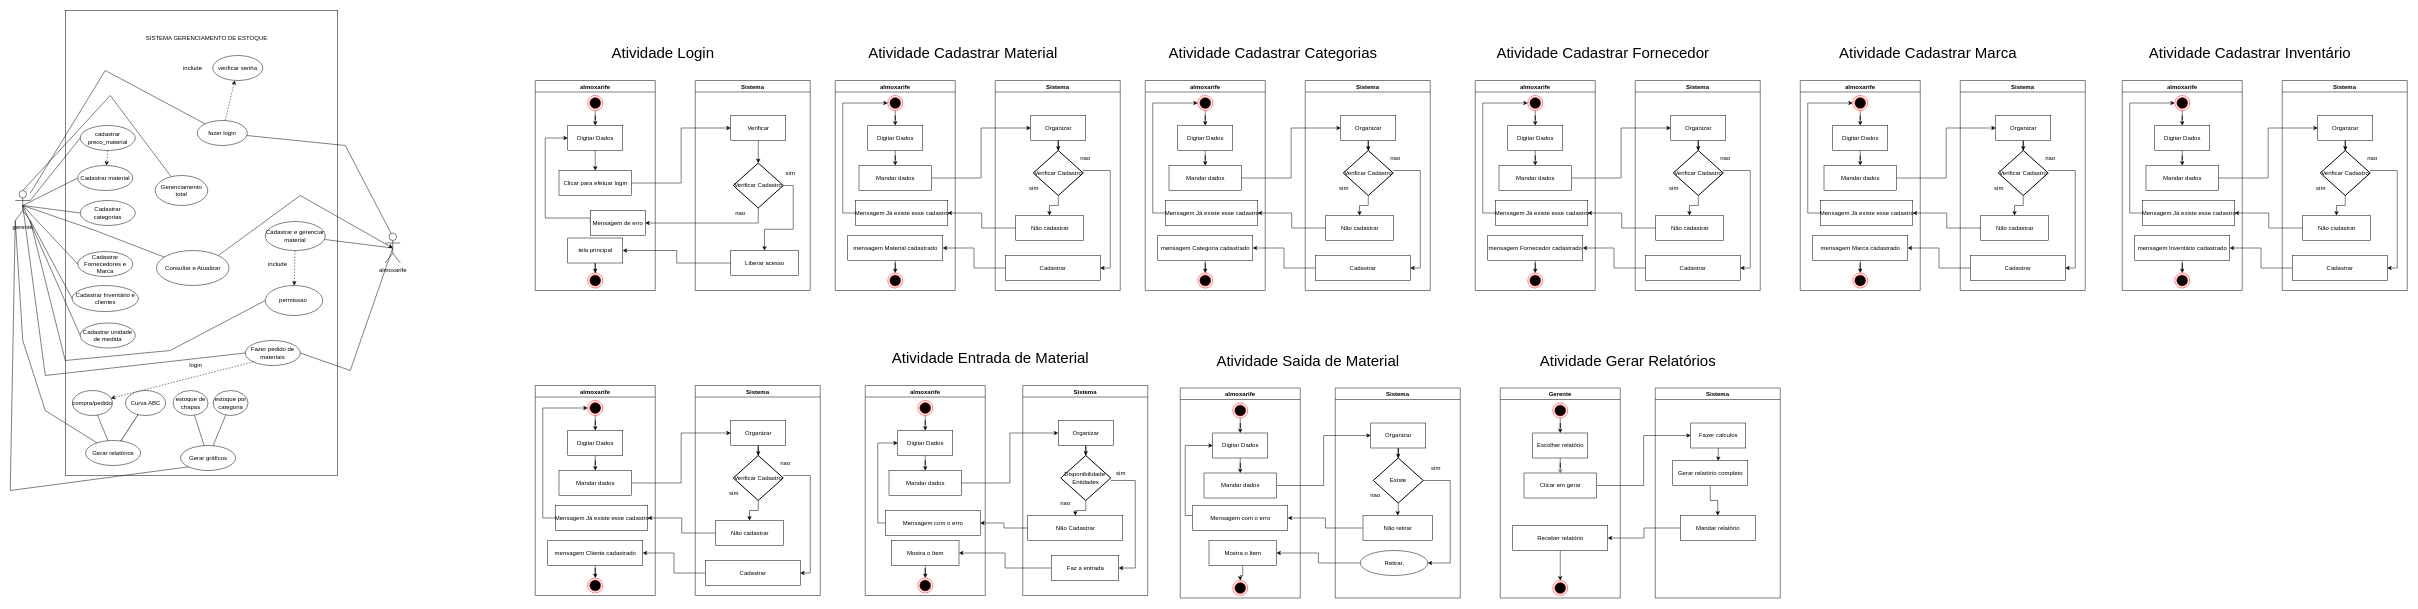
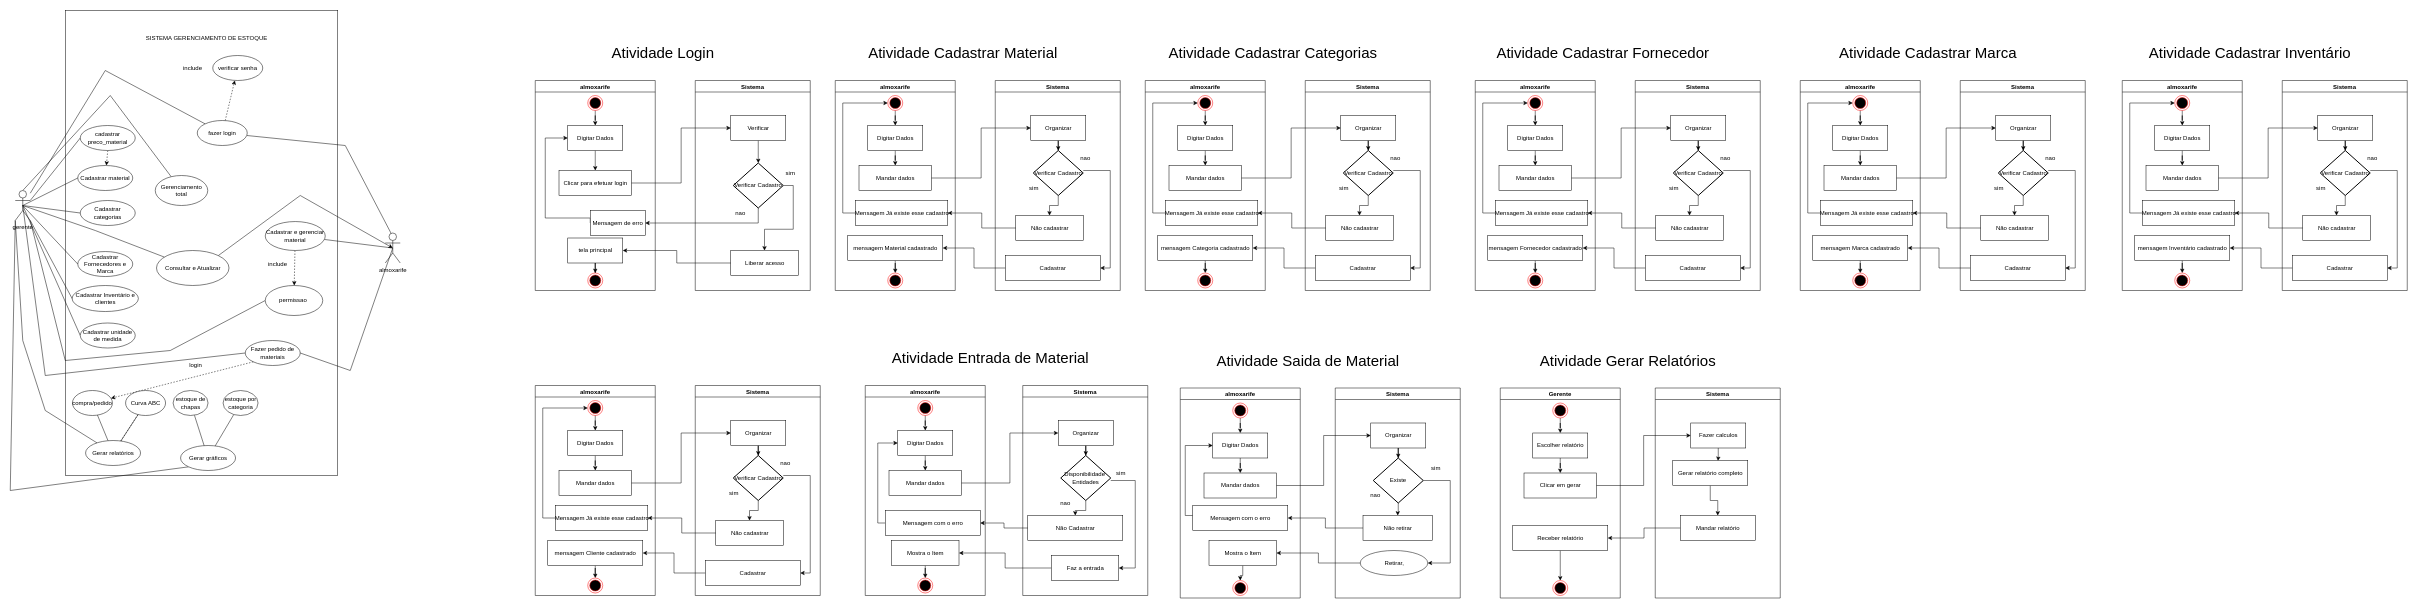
(231, 403) -> (241, 403)
(1560, 469) -> (1560, 468)
